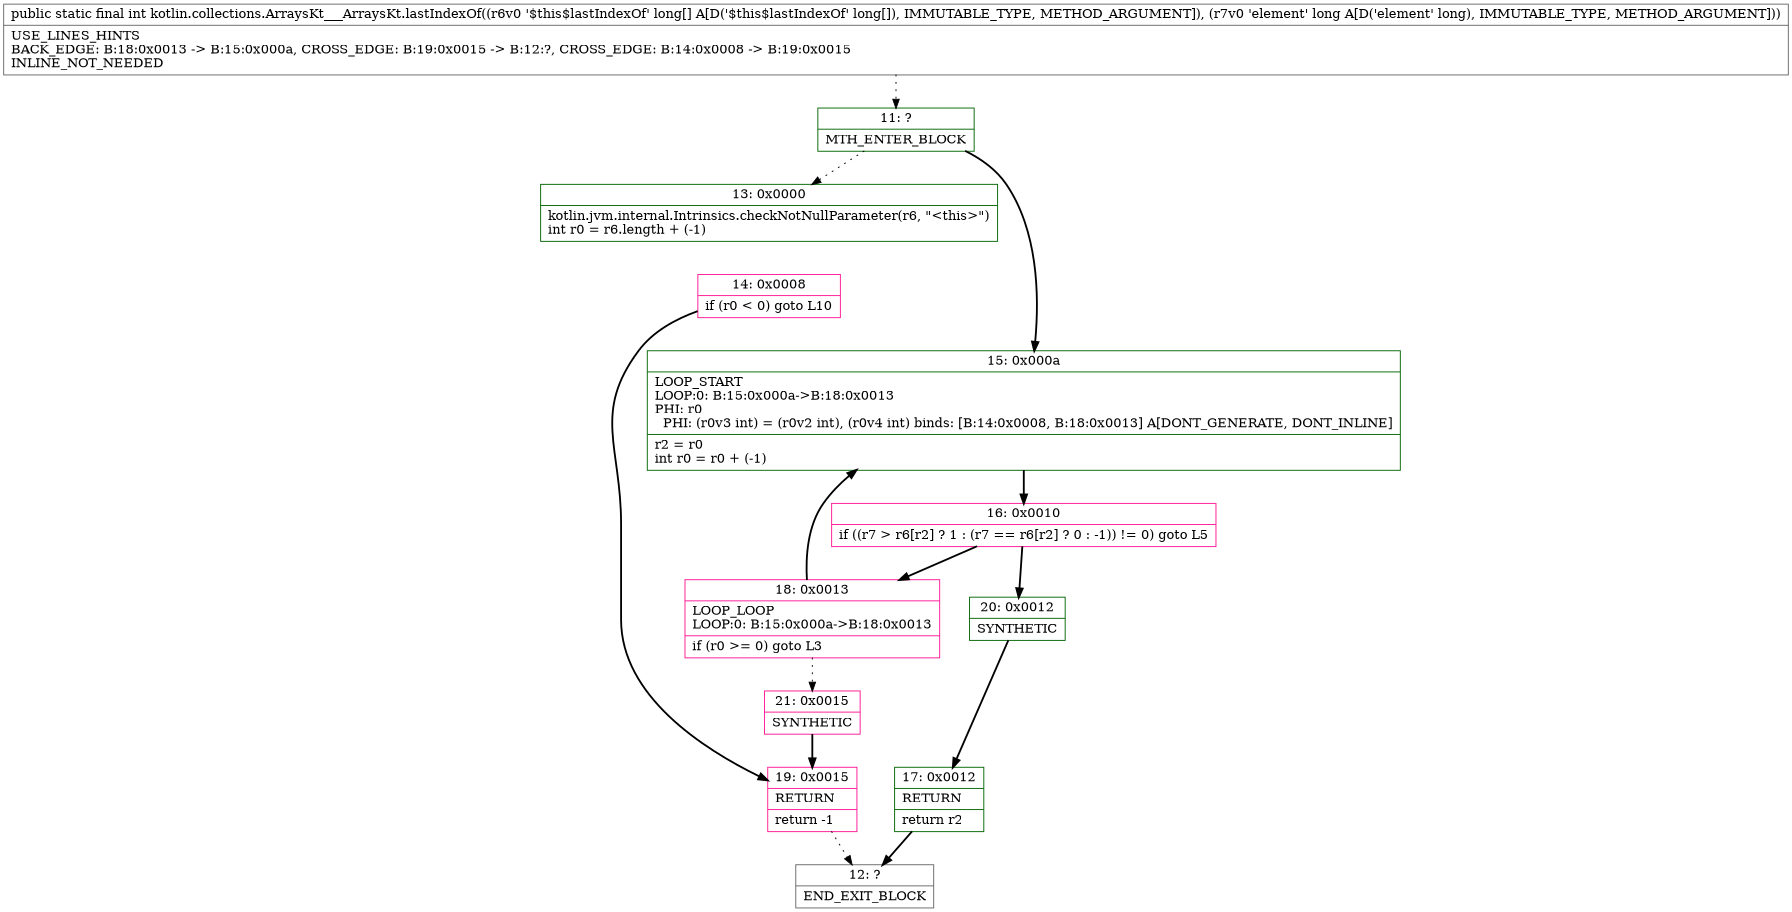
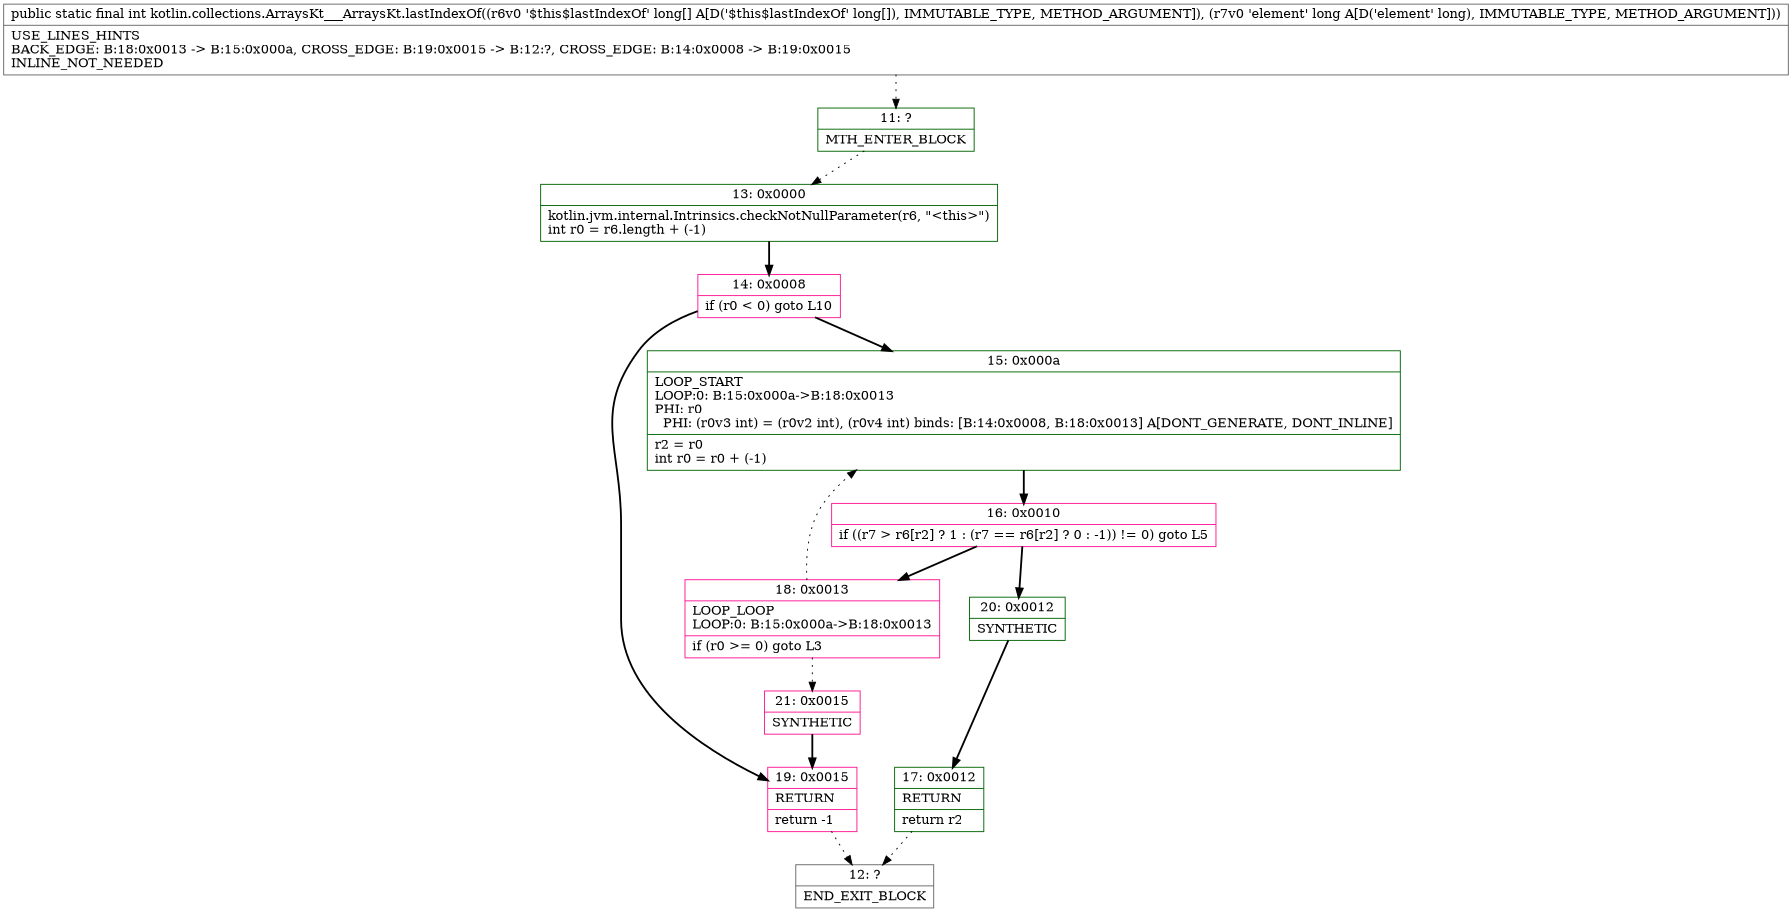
(1028, 234) -> (849, 332)
none -> (769, 253)
(814, 522) -> (814, 522)
(901, 845) -> (901, 845)
